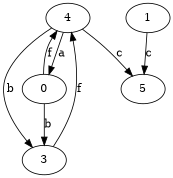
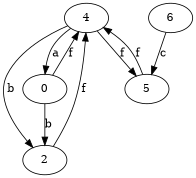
(148, 18) -> (171, 18)
none -> (130, 50)
(119, 53) -> (122, 53)
(44, 160) -> (45, 160)
